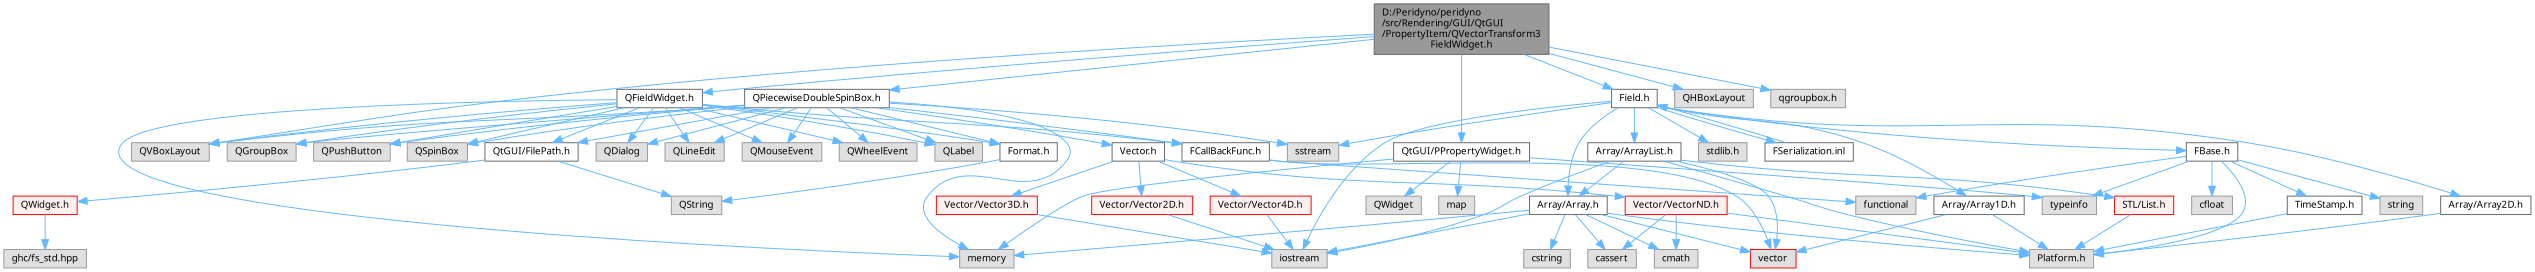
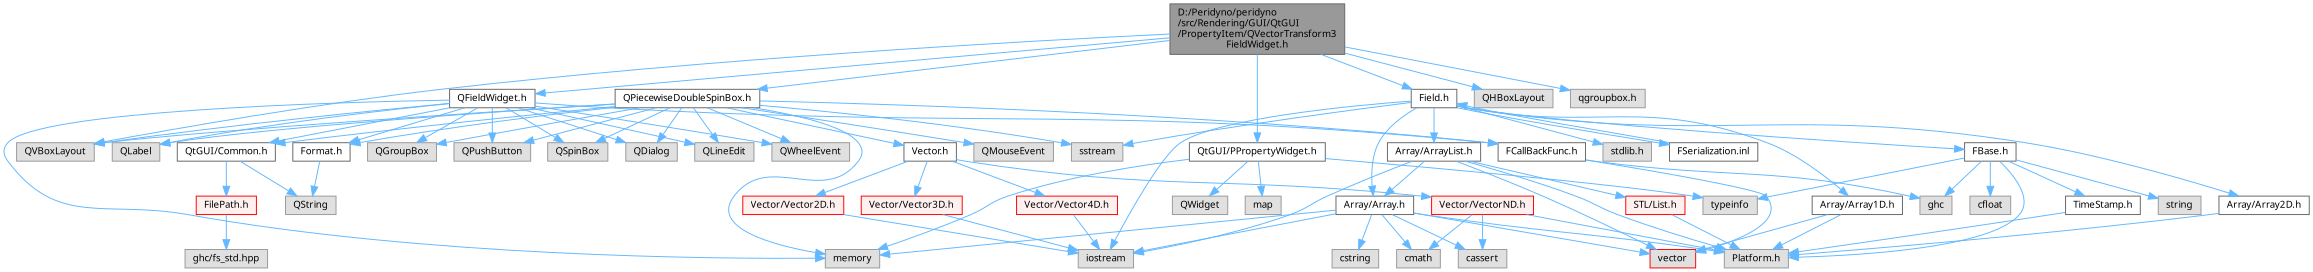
(731, 129) -> none
(532, 152) -> (226, 152)
(45, 205) -> (226, 205)
(1886, 205) -> (1936, 205)
